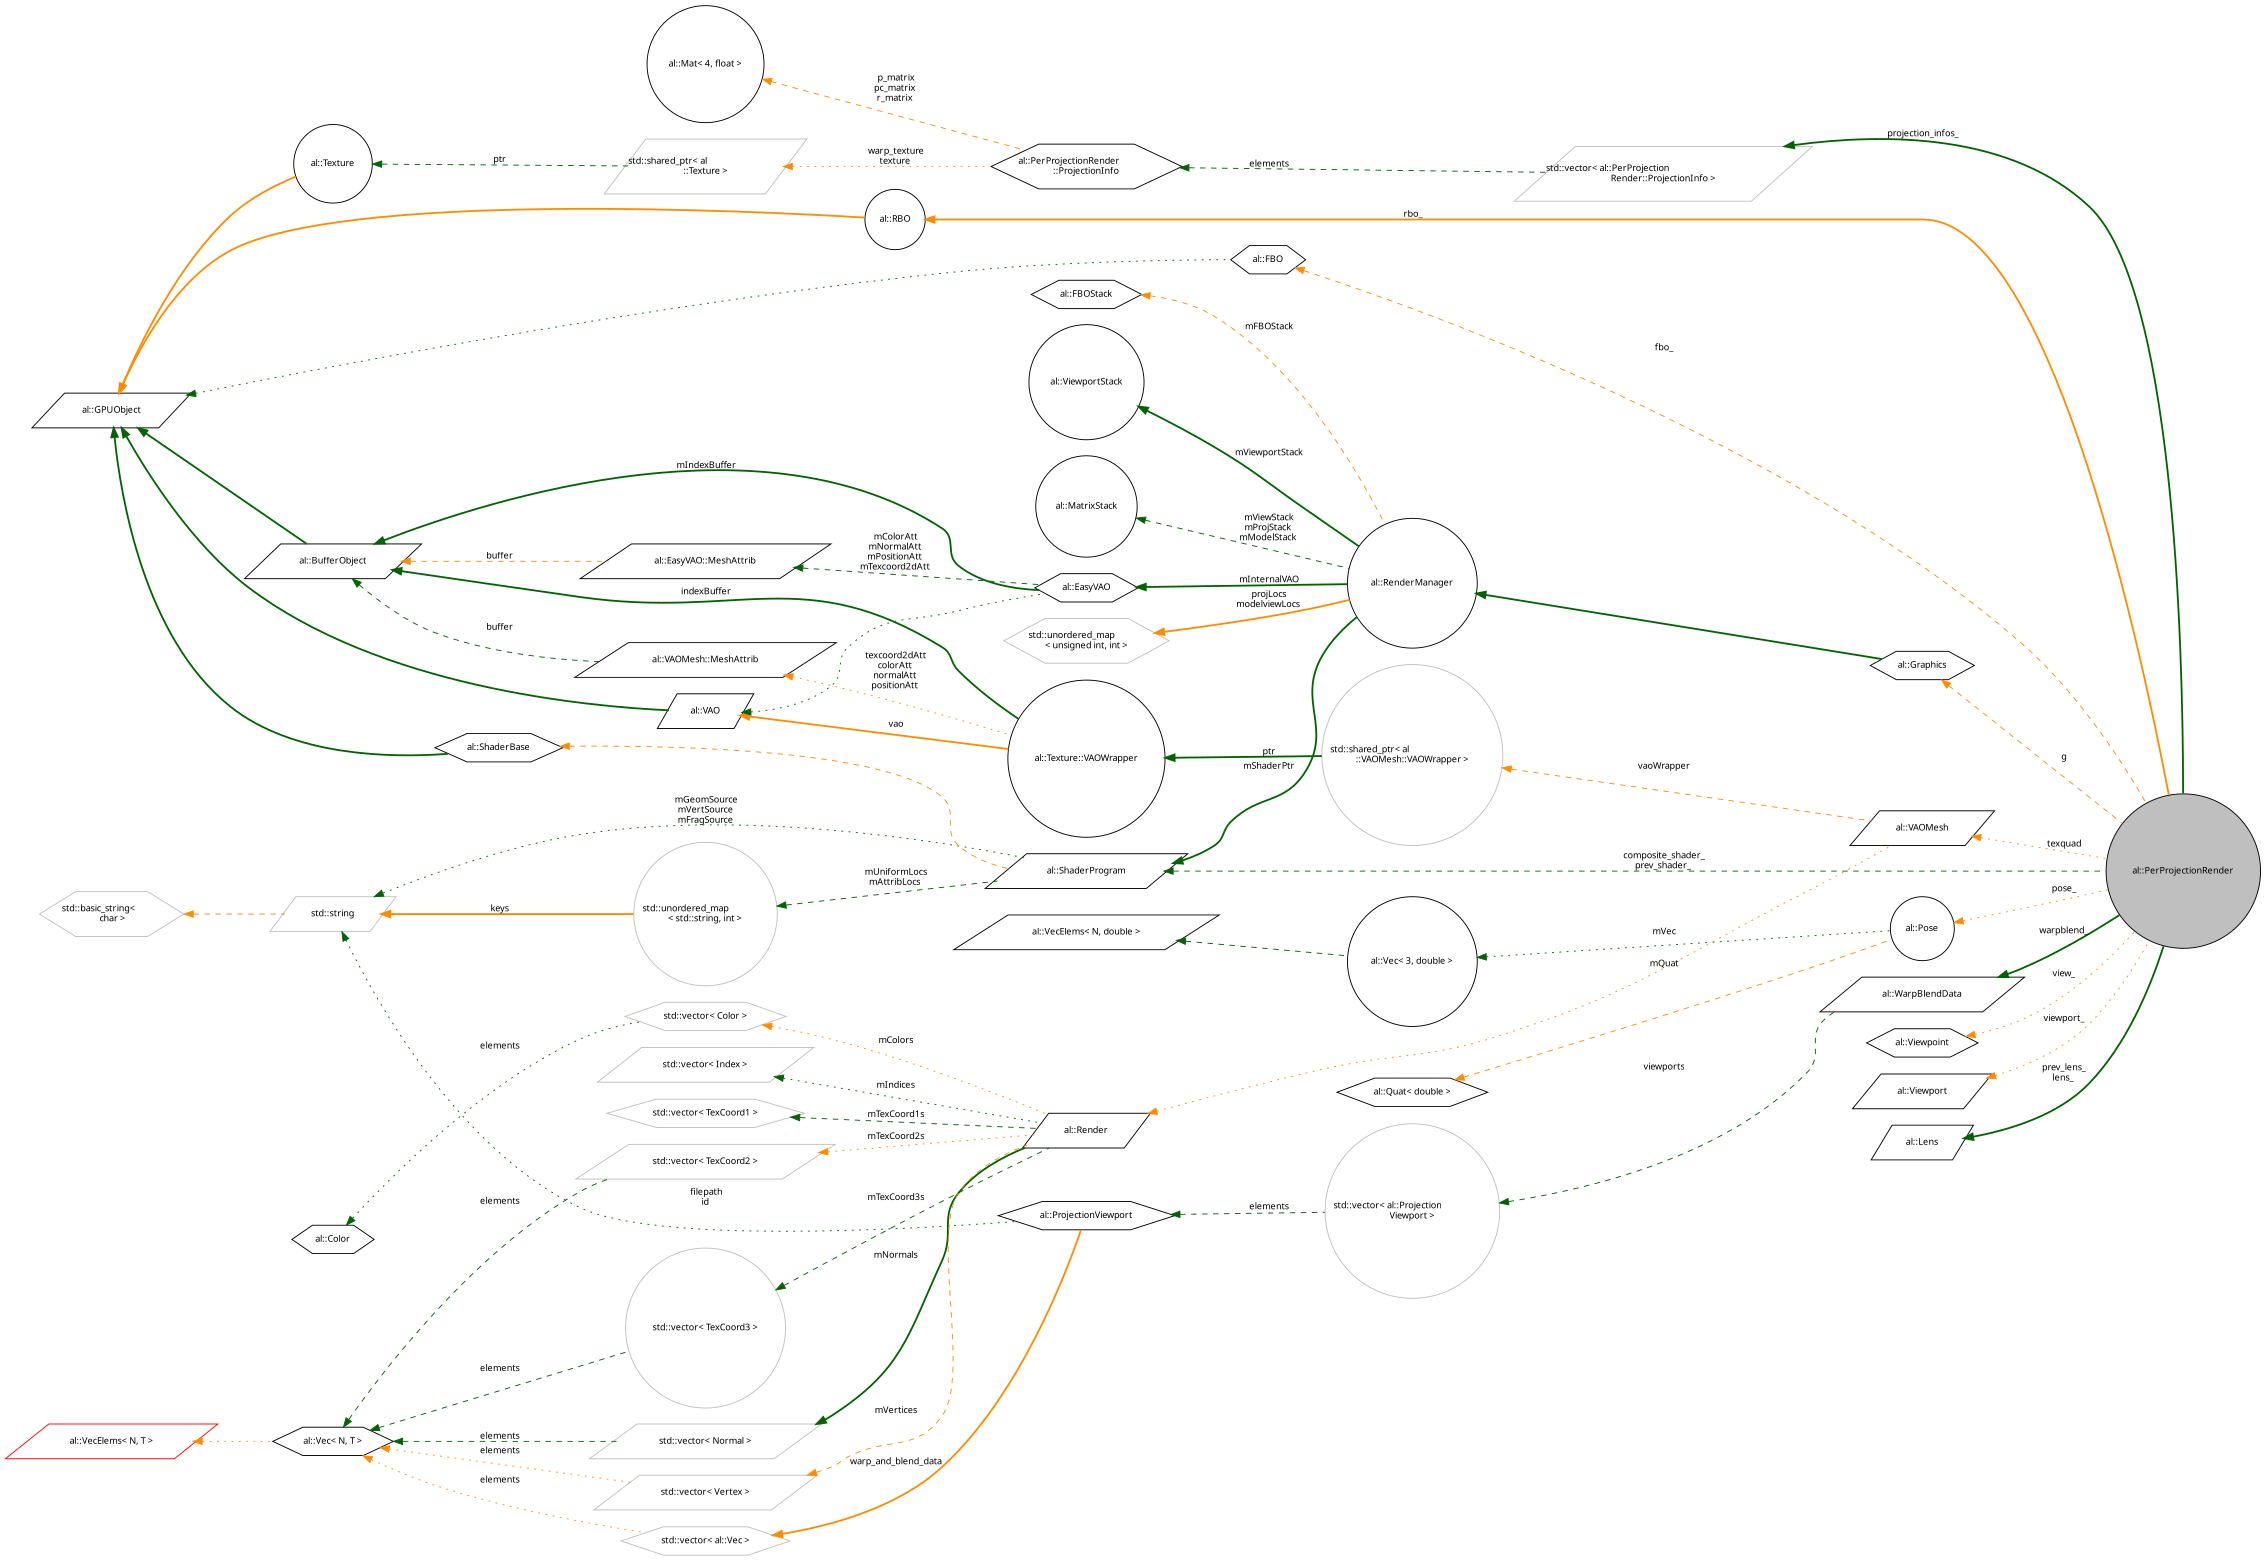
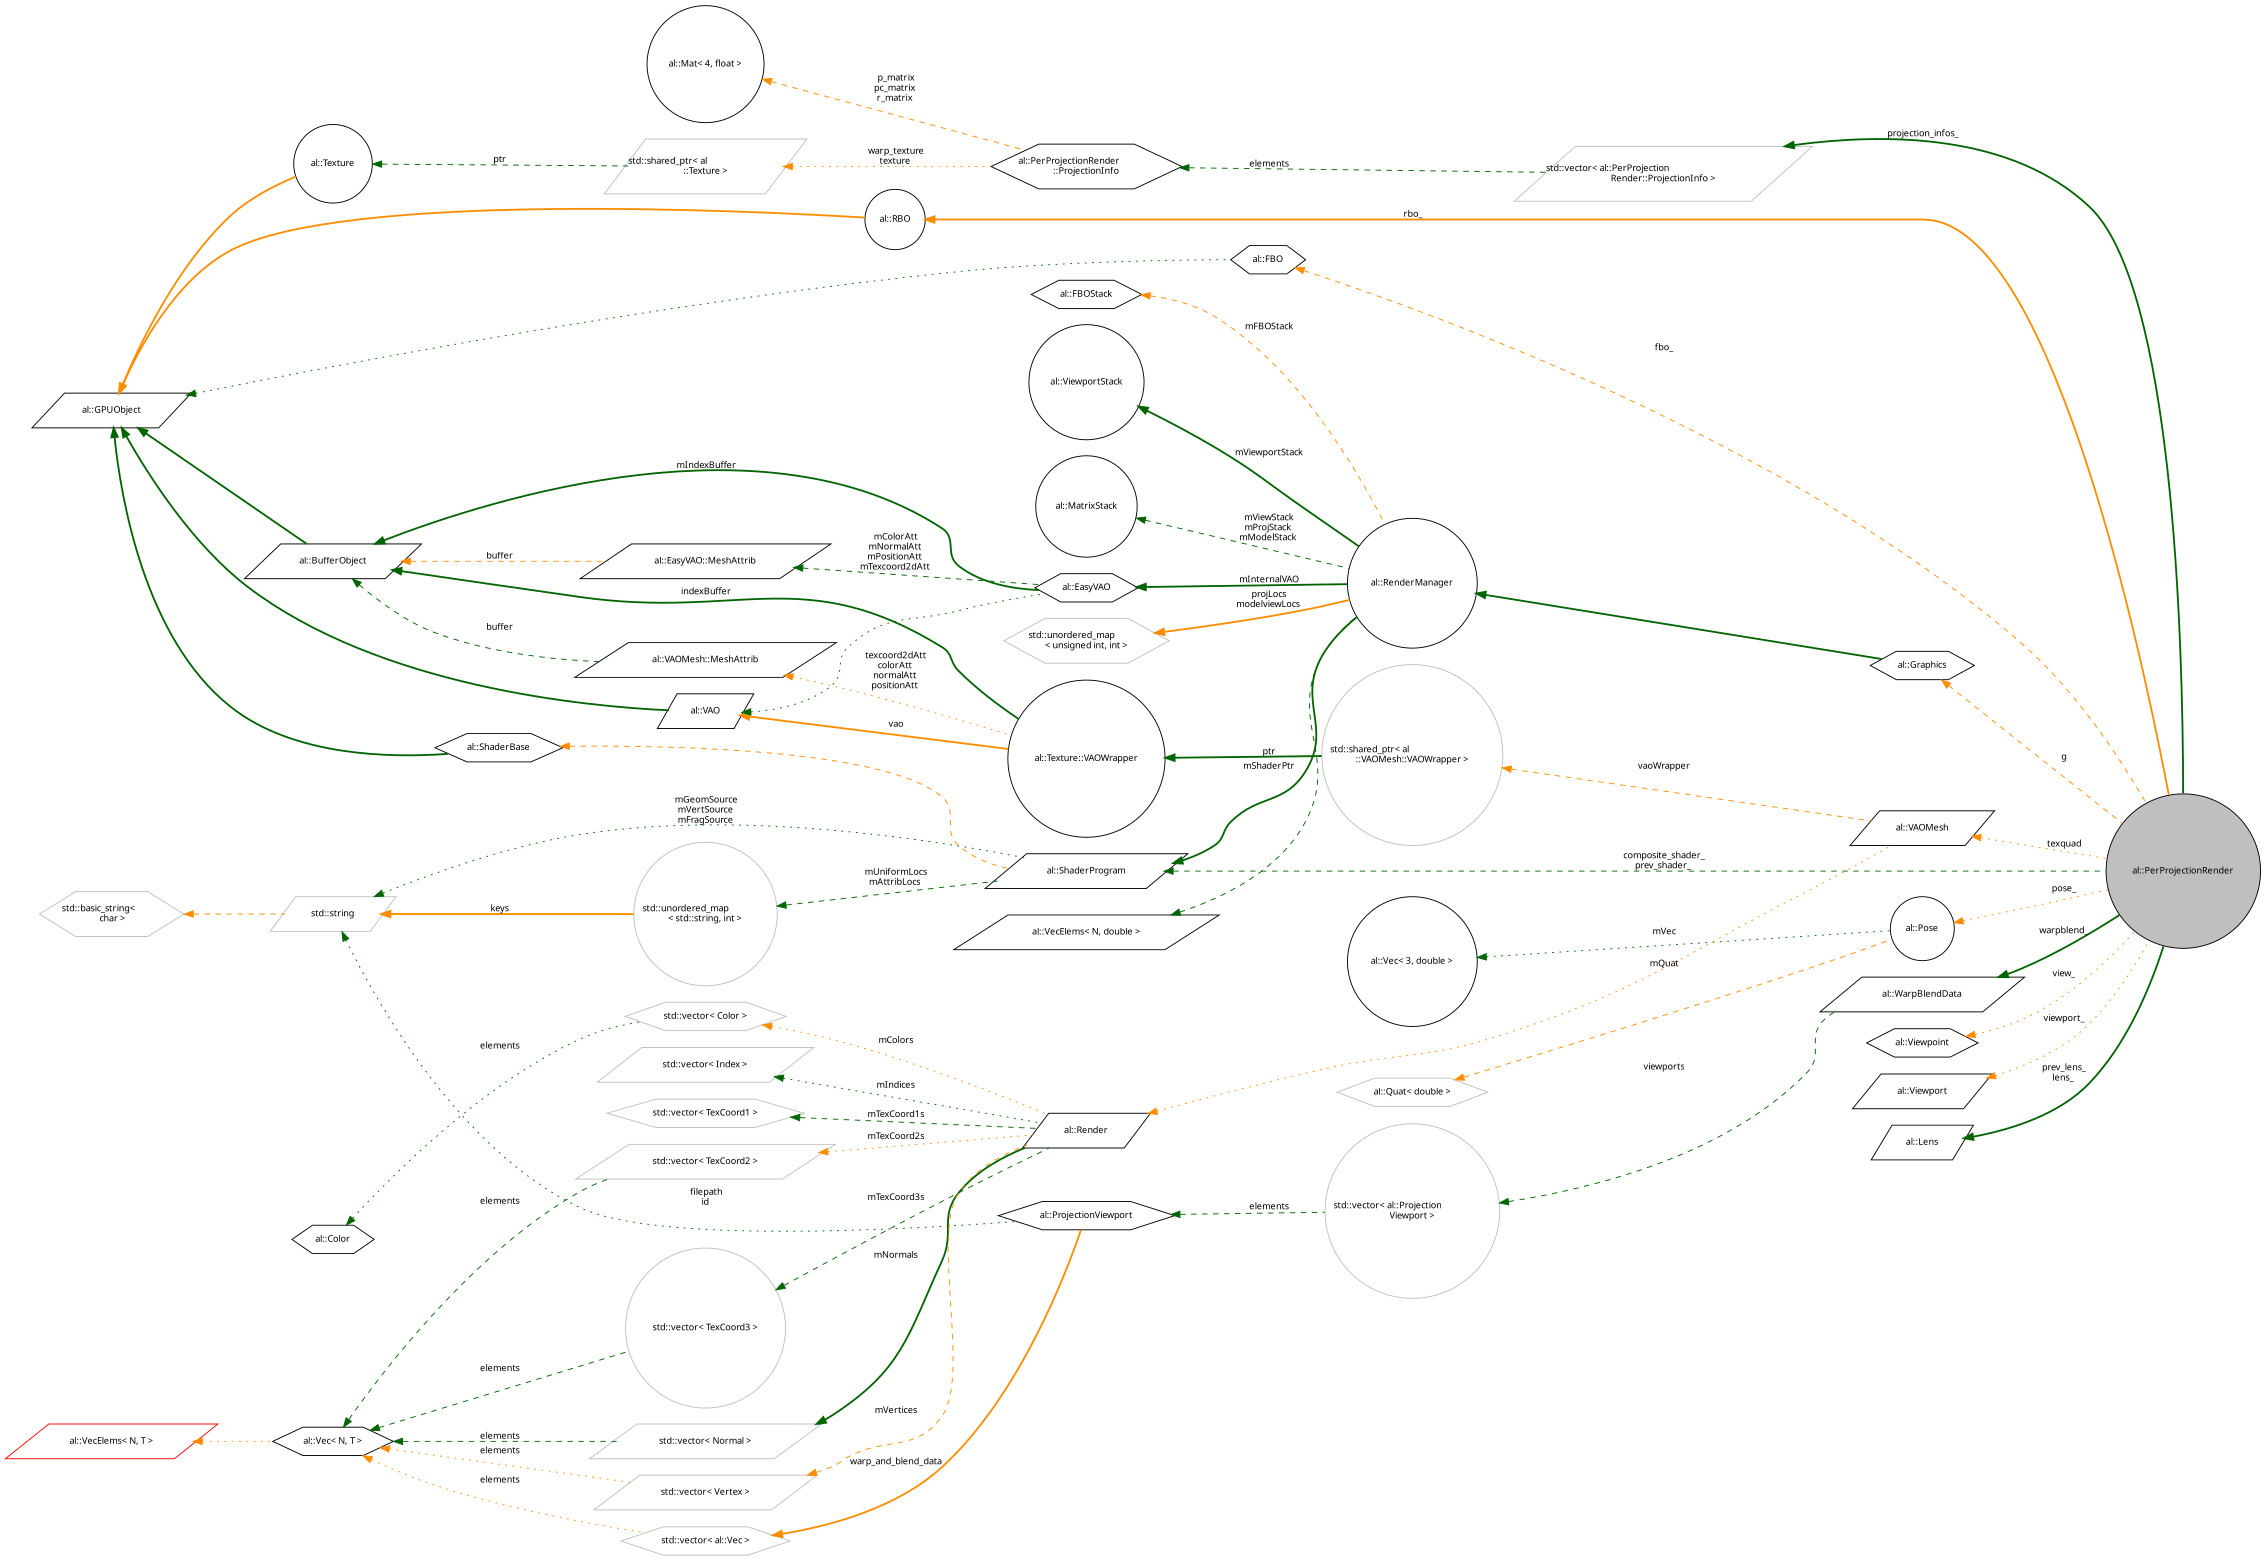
(1267, 949) -> (1316, 791)
(1412, 1092) -> (1412, 1092)
